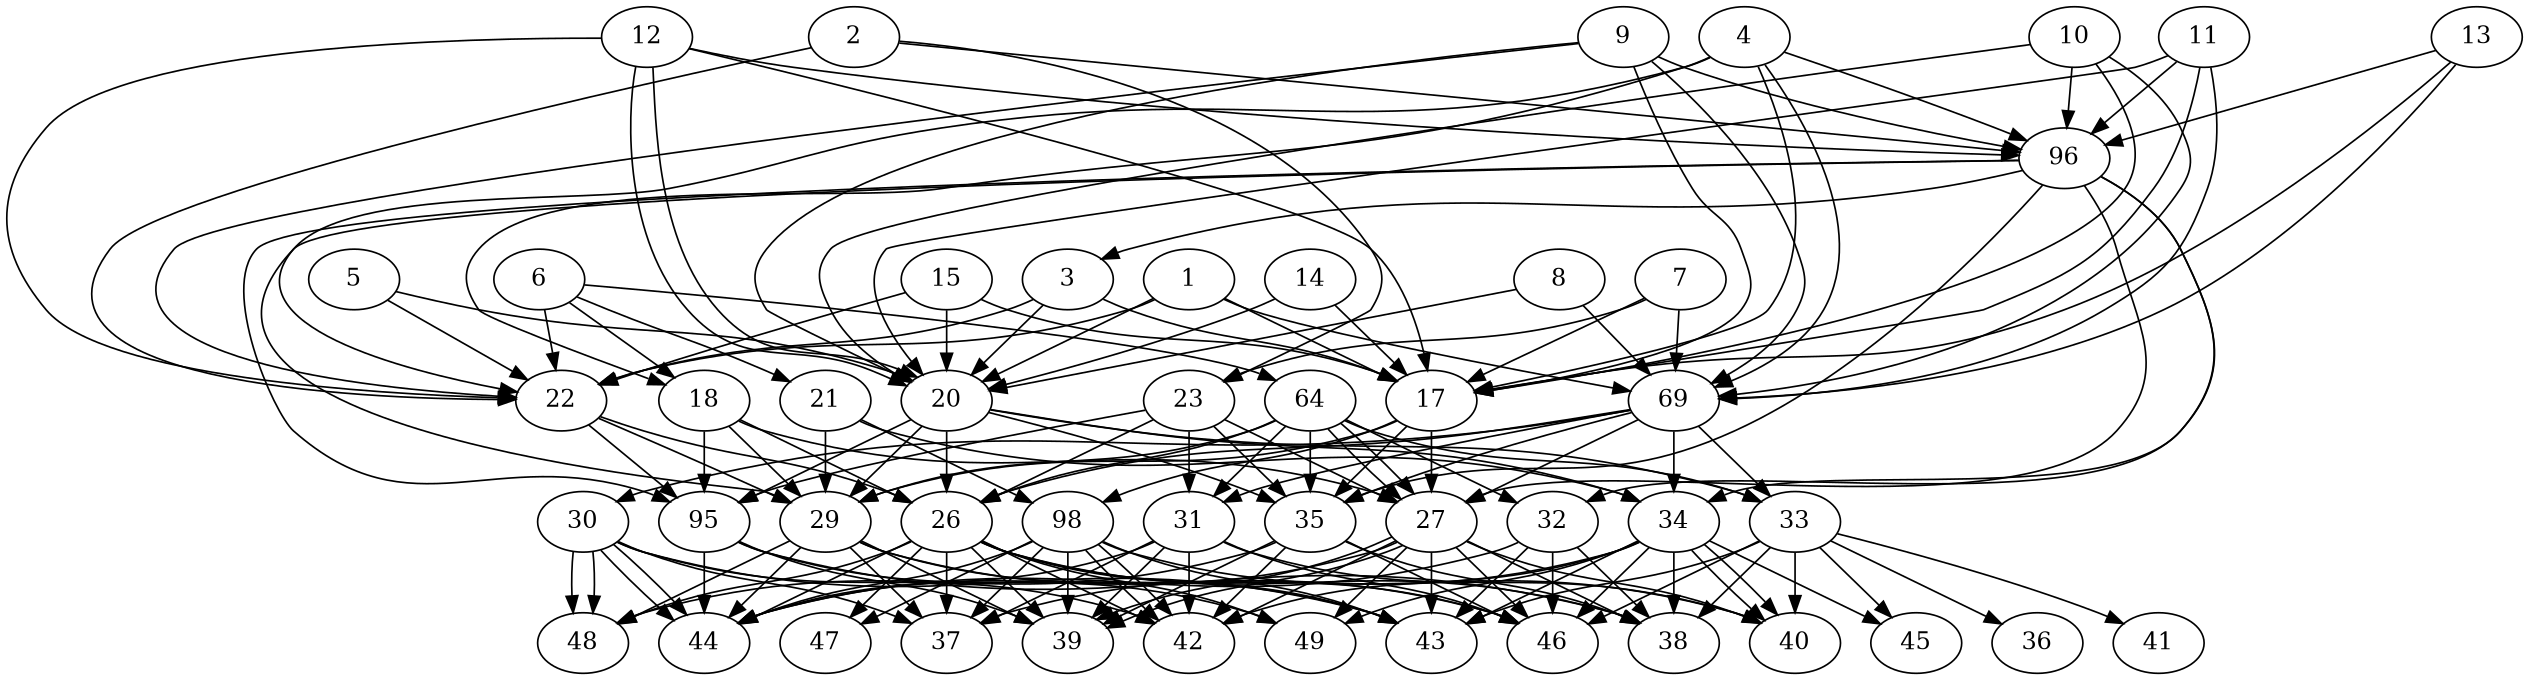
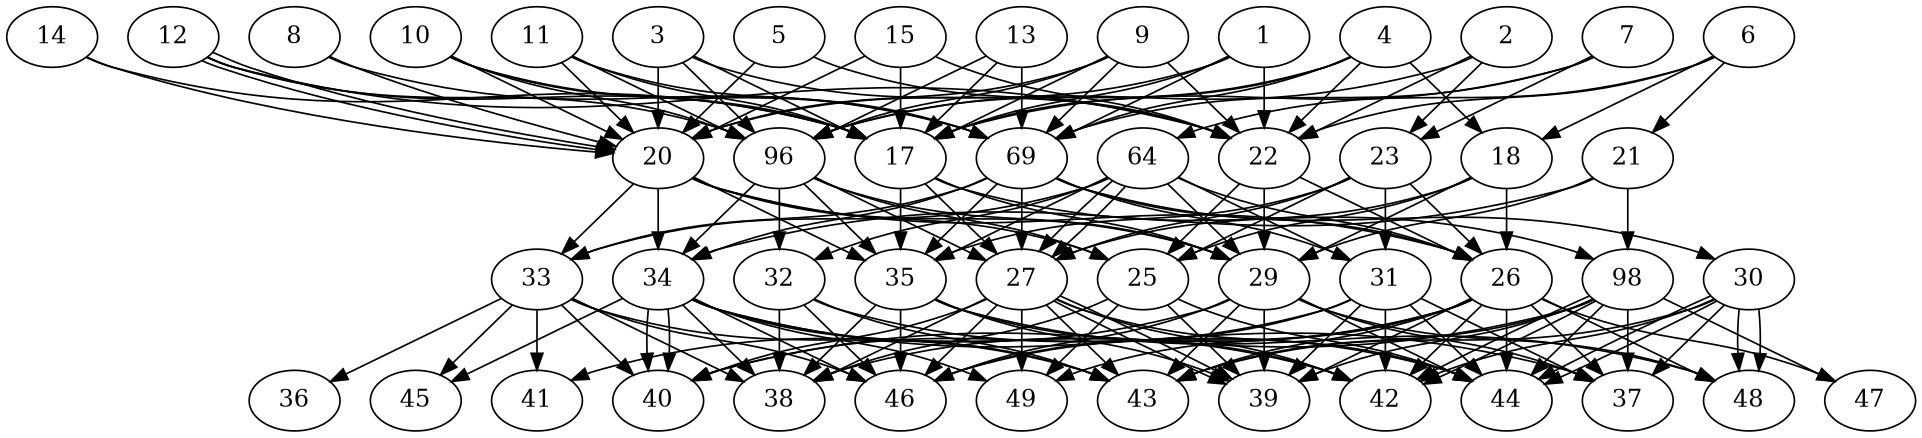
(1569, 205) -> (701, 80)
none -> (909, 340)
(704, 522) -> (1143, 279)
